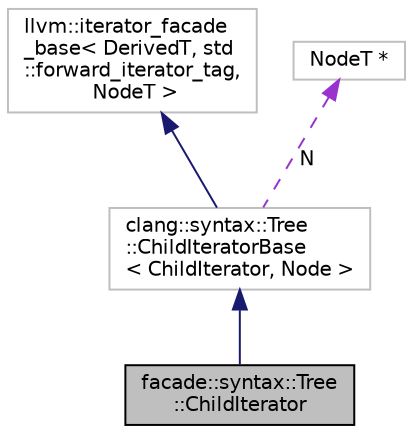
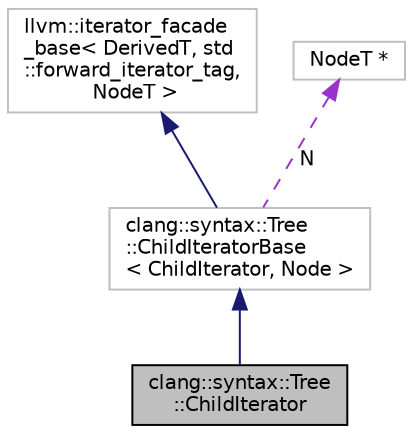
(240, 395) -> (240, 395)
